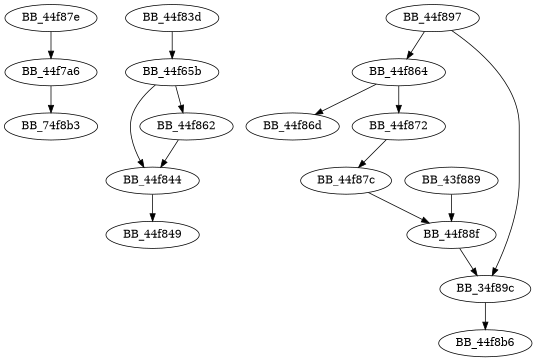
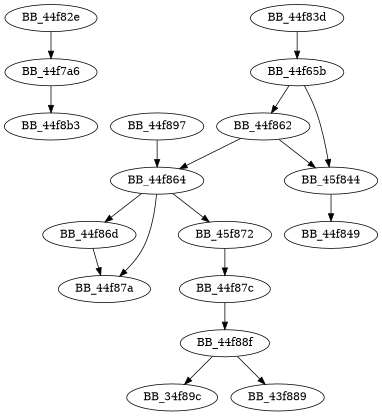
(51, 18) -> (51, 18)
(51, 126) -> (51, 126)
(399, 126) -> (225, 235)
(519, 139) -> none
none -> (214, 152)
(153, 181) -> (331, 181)
(451, 204) -> (249, 368)
none -> (104, 289)
(485, 343) -> none
